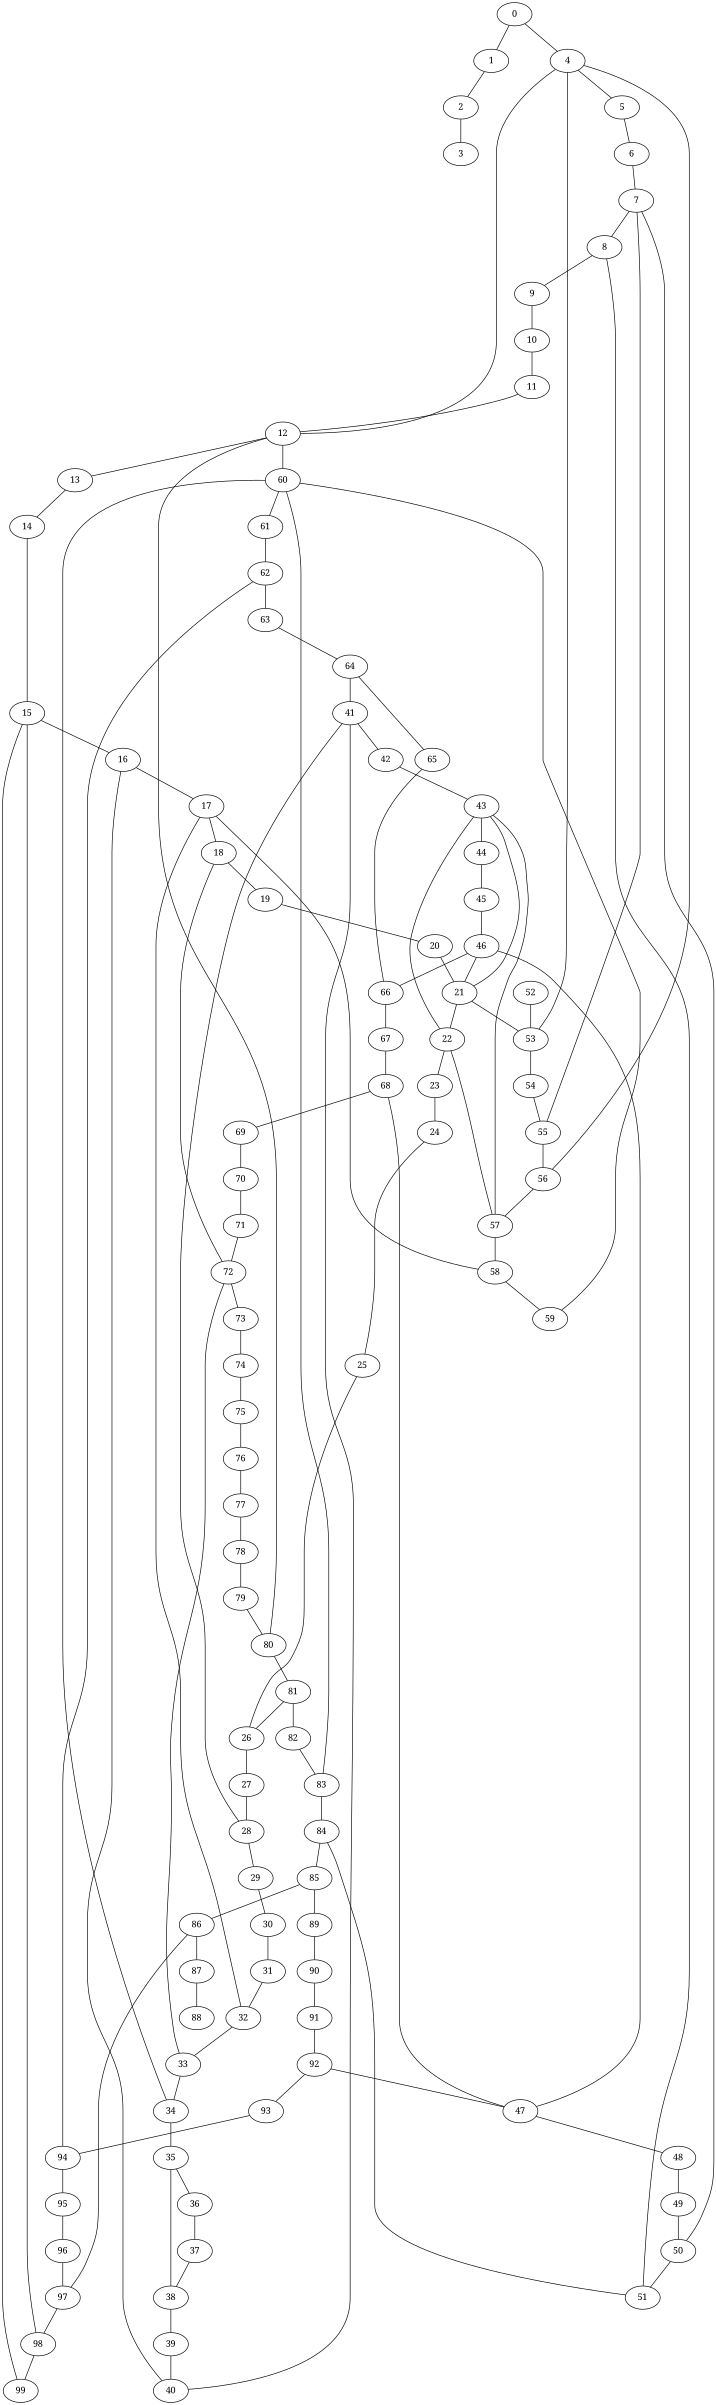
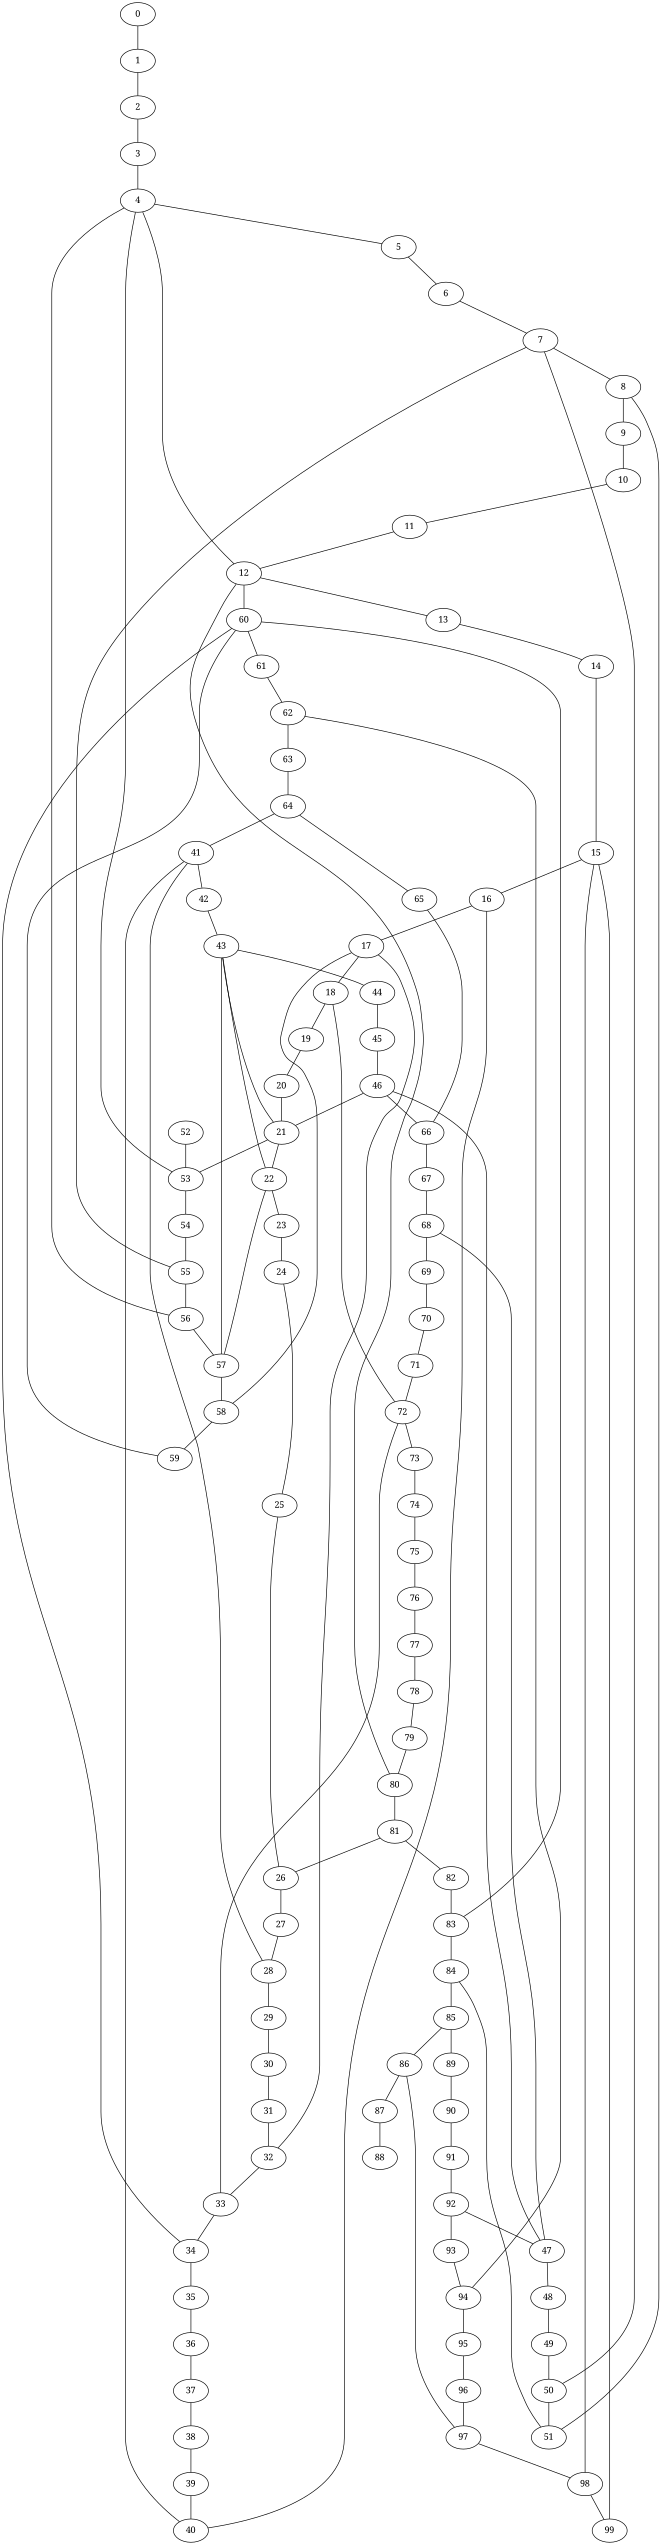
(541, 38) -> (138, 177)
(171, 2228) -> none
